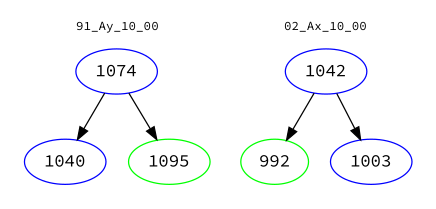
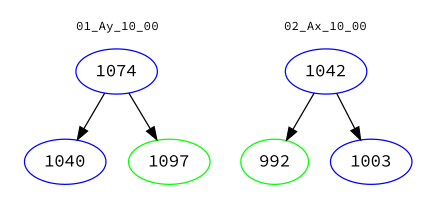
(118, 27) -> (118, 27)
(169, 162) -> (169, 162)
